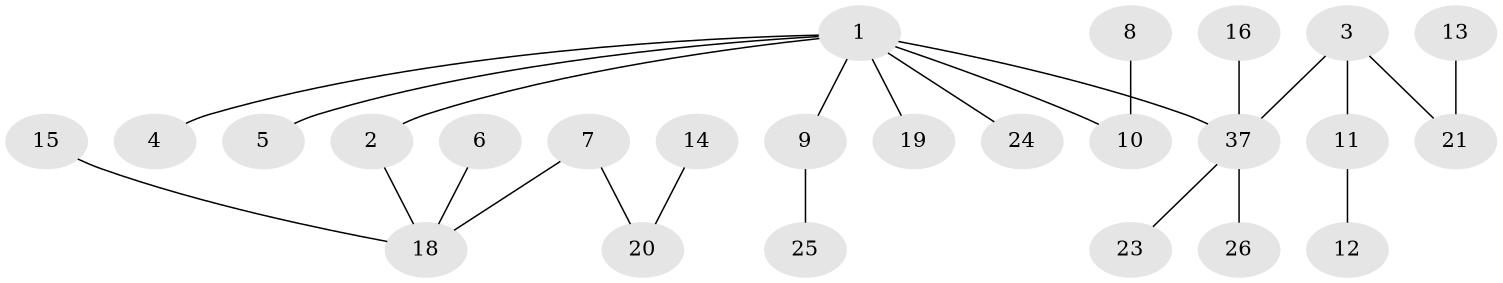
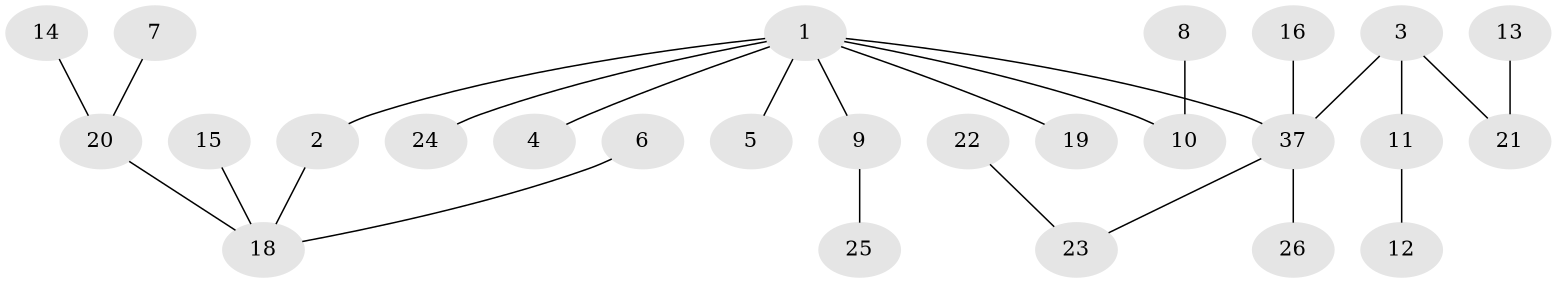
none -> (968, 142)
(507, 196) -> (182, 196)
